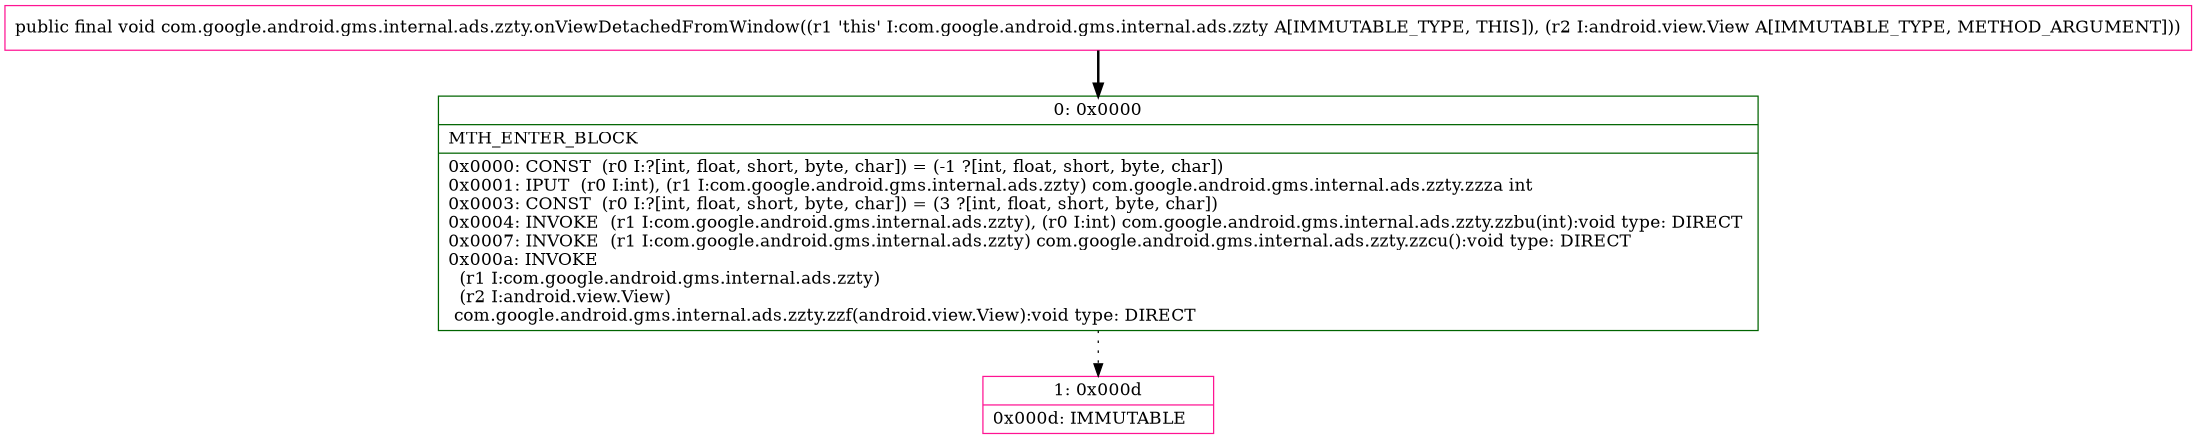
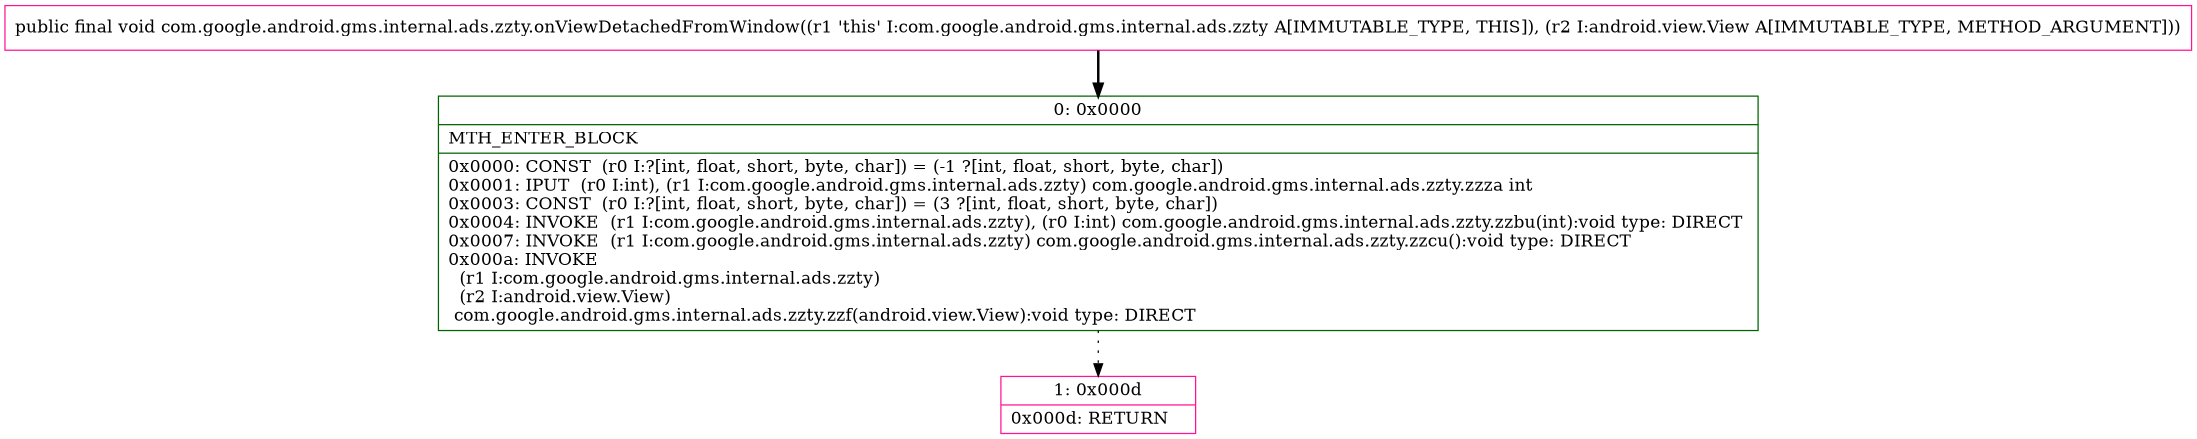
(1098, 419) -> (1098, 419)
